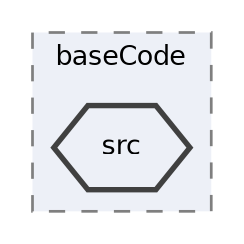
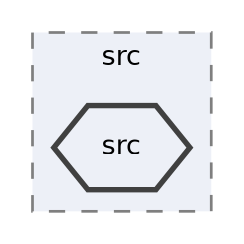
(122, 58) -> (122, 58)
